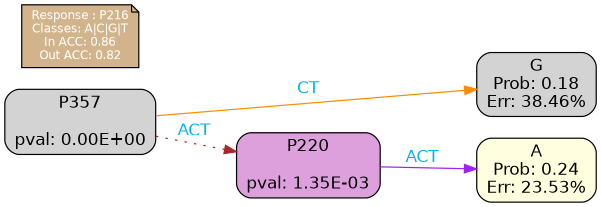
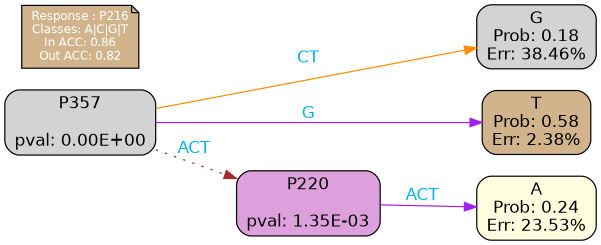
none -> (536, 123)
